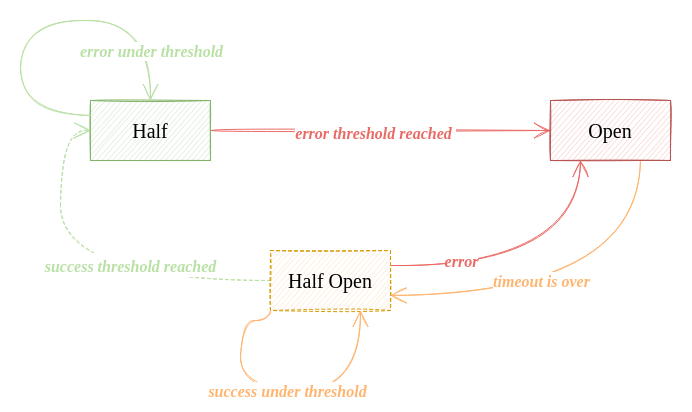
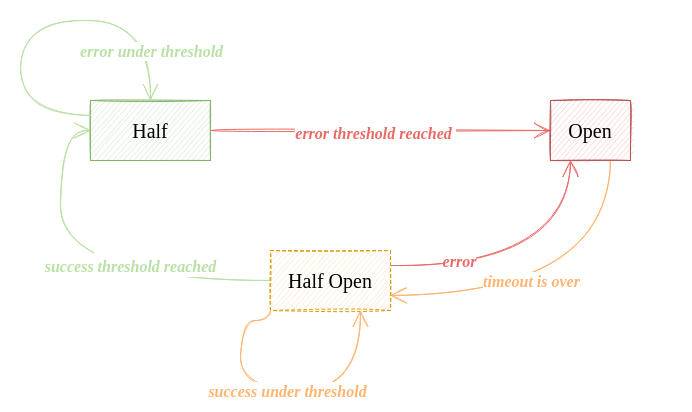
(611, 131) -> (591, 131)
(61, 195) -> (61, 195)
